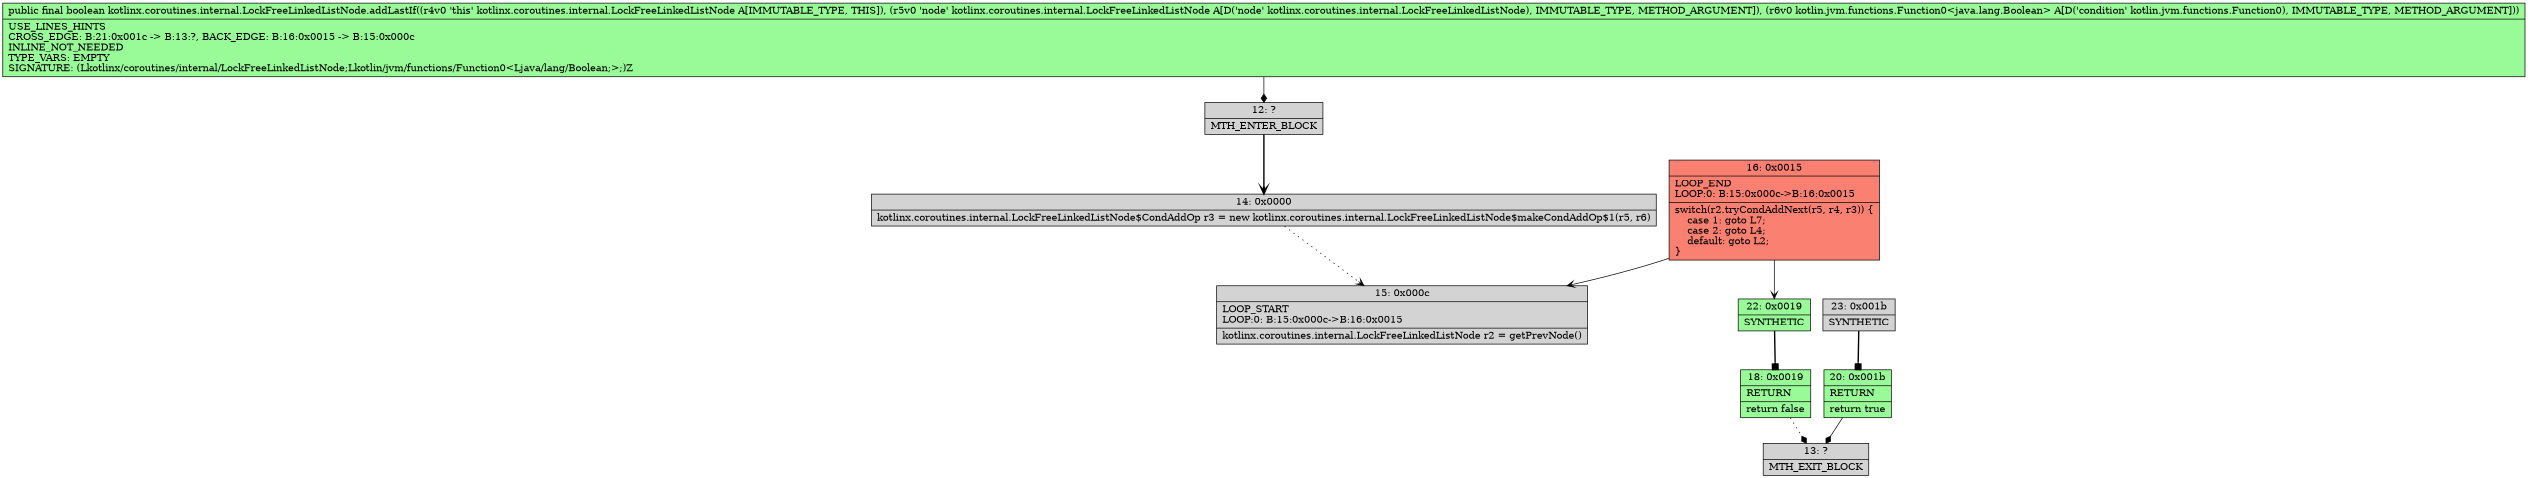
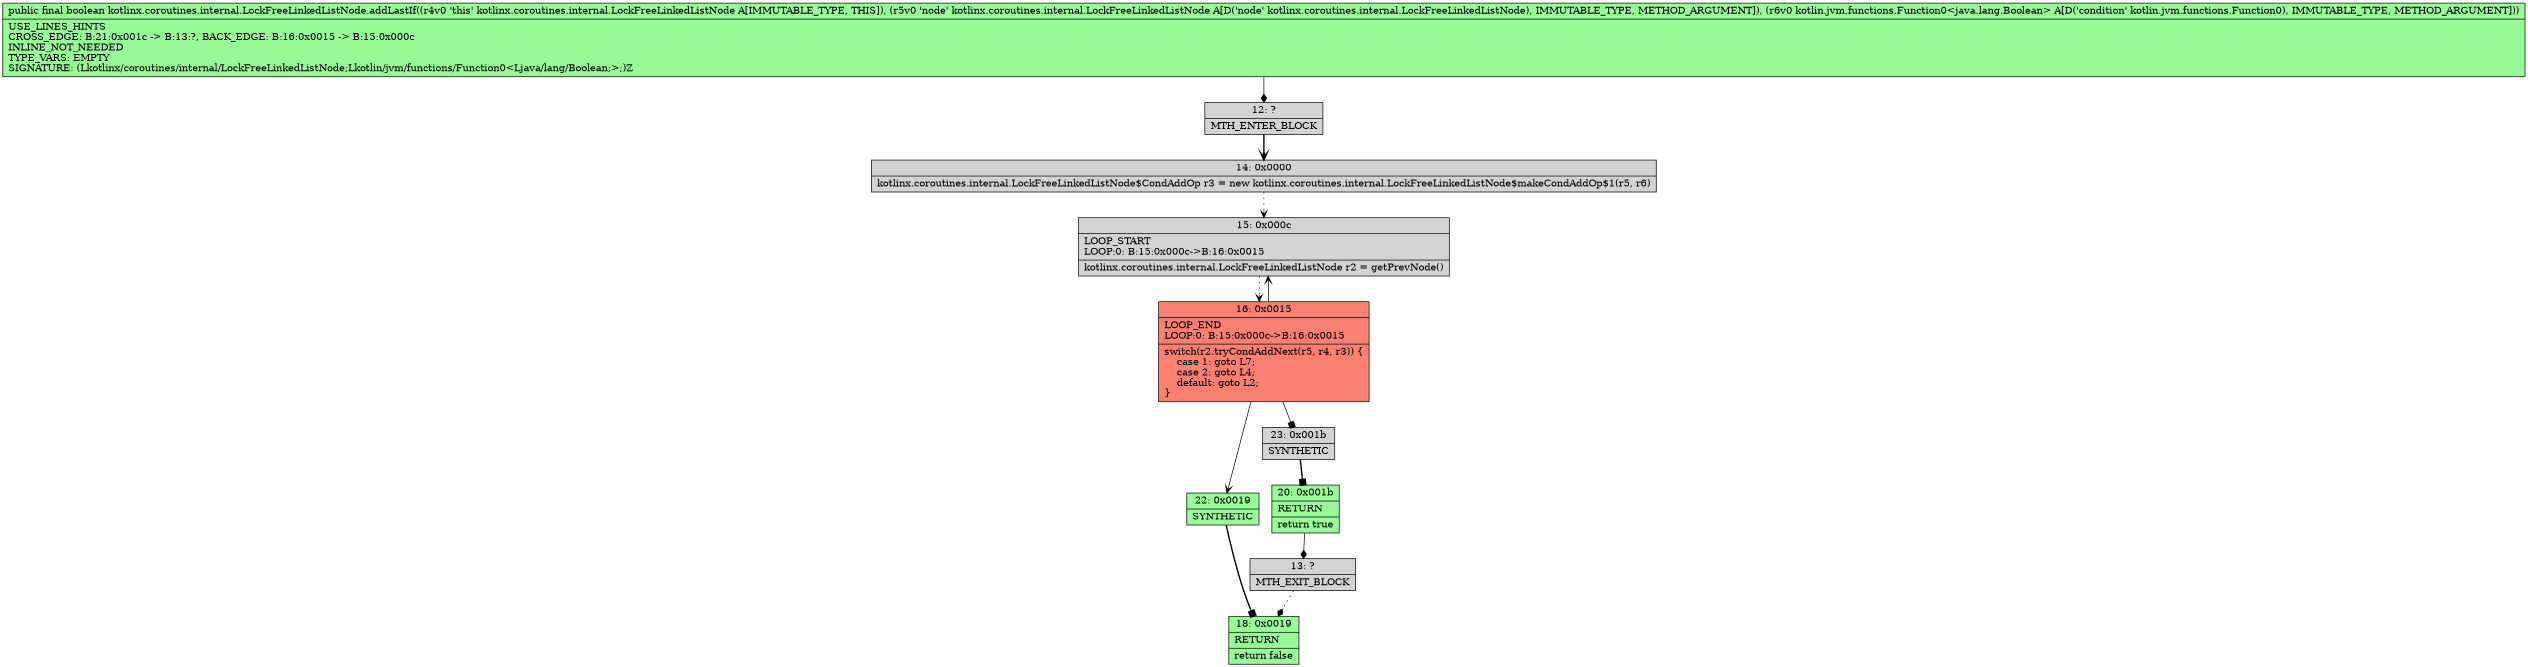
none -> (1259, 285)
none -> (1287, 411)
(1796, 427) -> (1288, 600)
